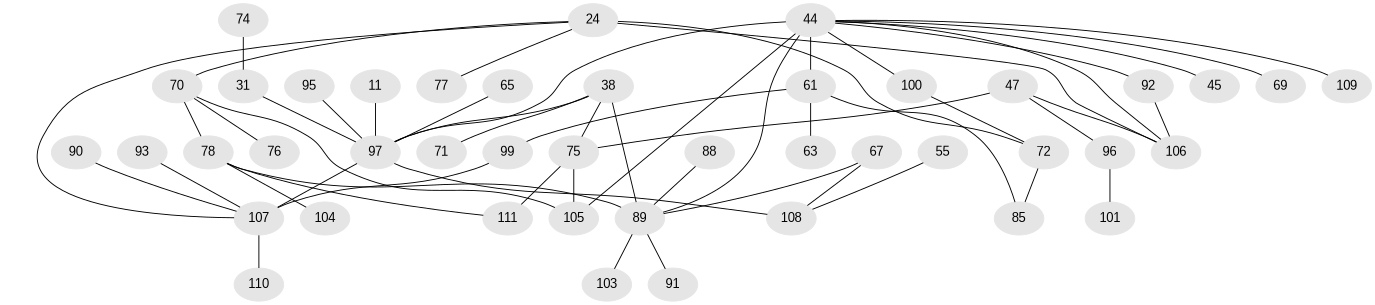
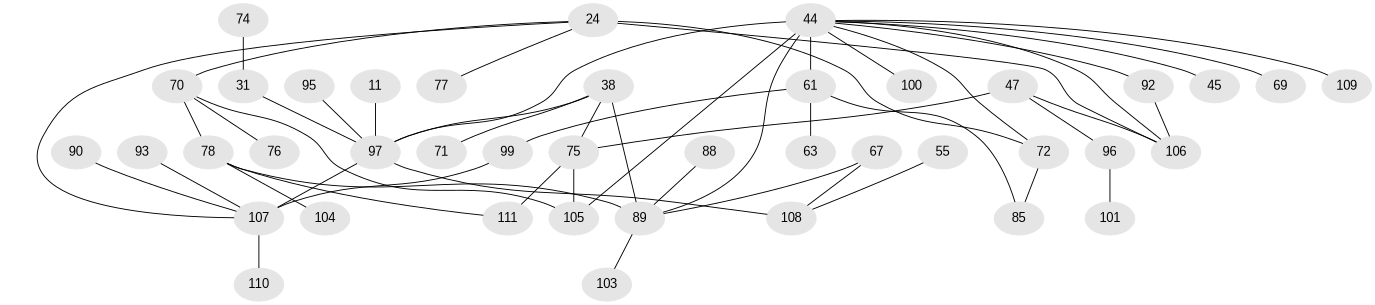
(508, 86) -> none
(978, 119) -> (940, 67)
(673, 285) -> none
